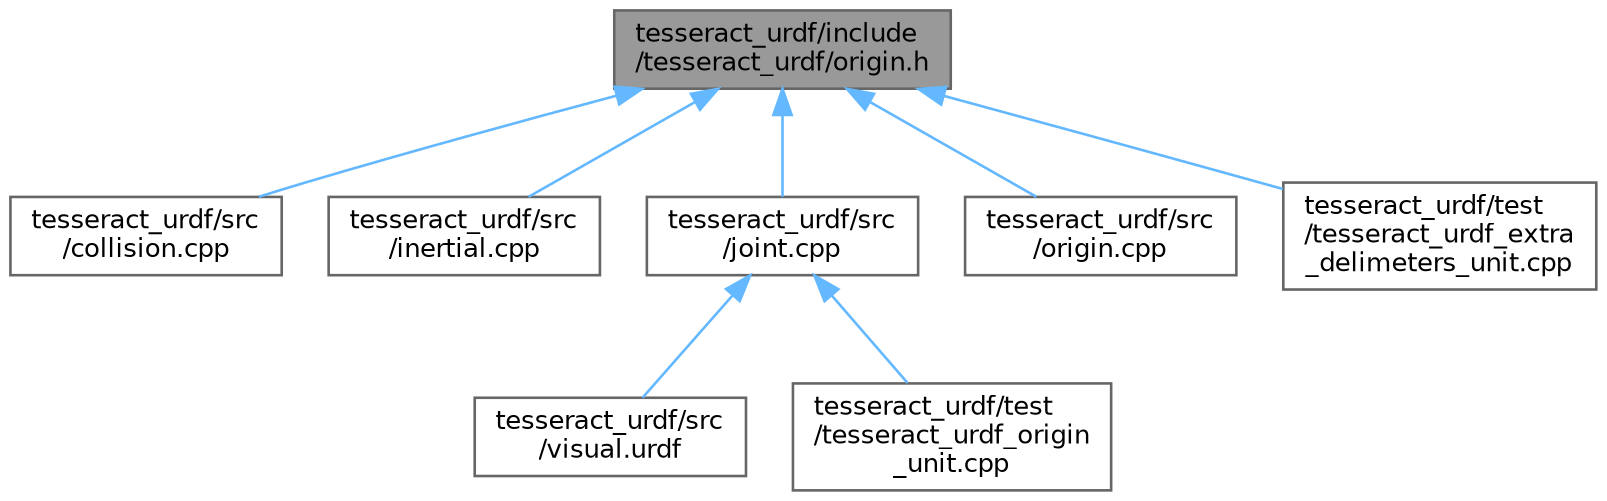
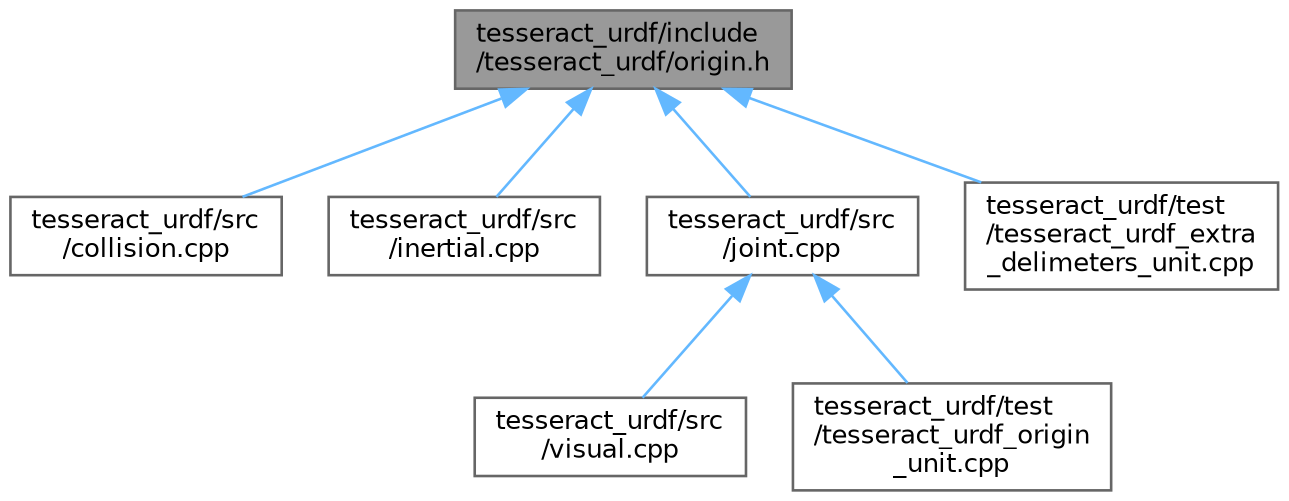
(1101, 236) -> none
(610, 437) -> (610, 437)
